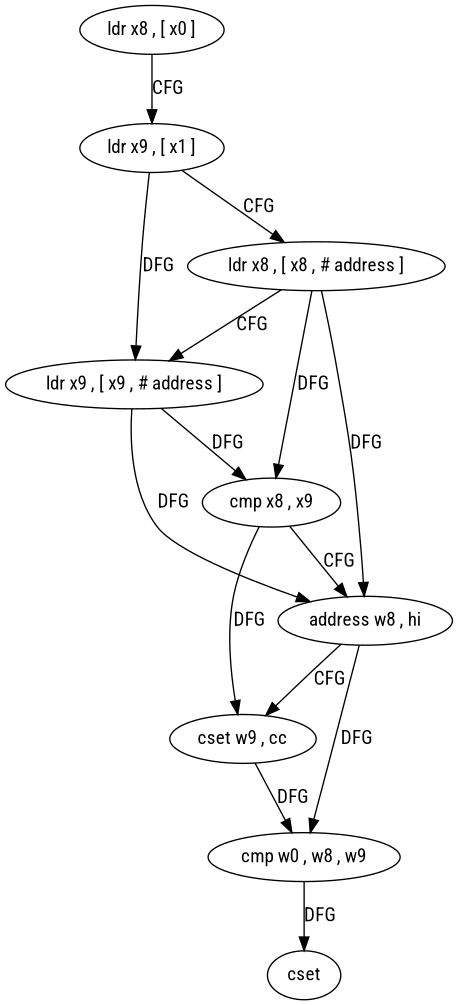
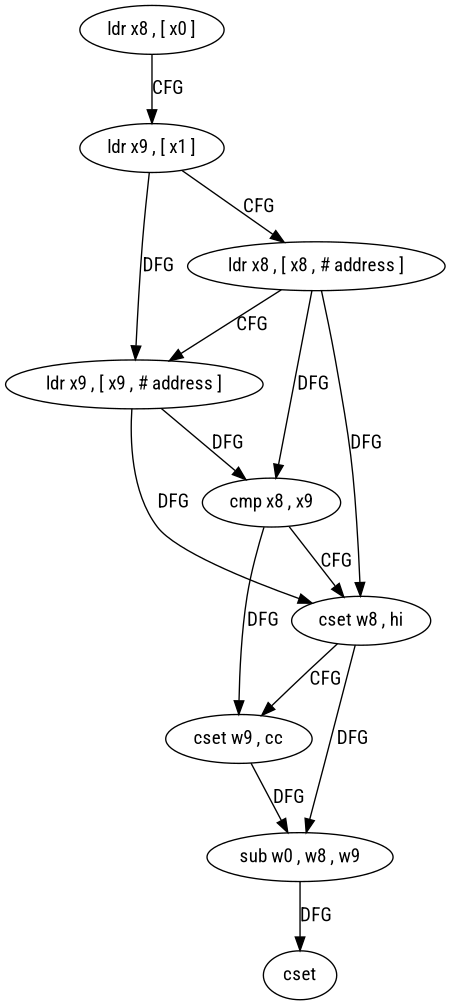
(365, 621) -> (361, 621)
(304, 857) -> (300, 857)
